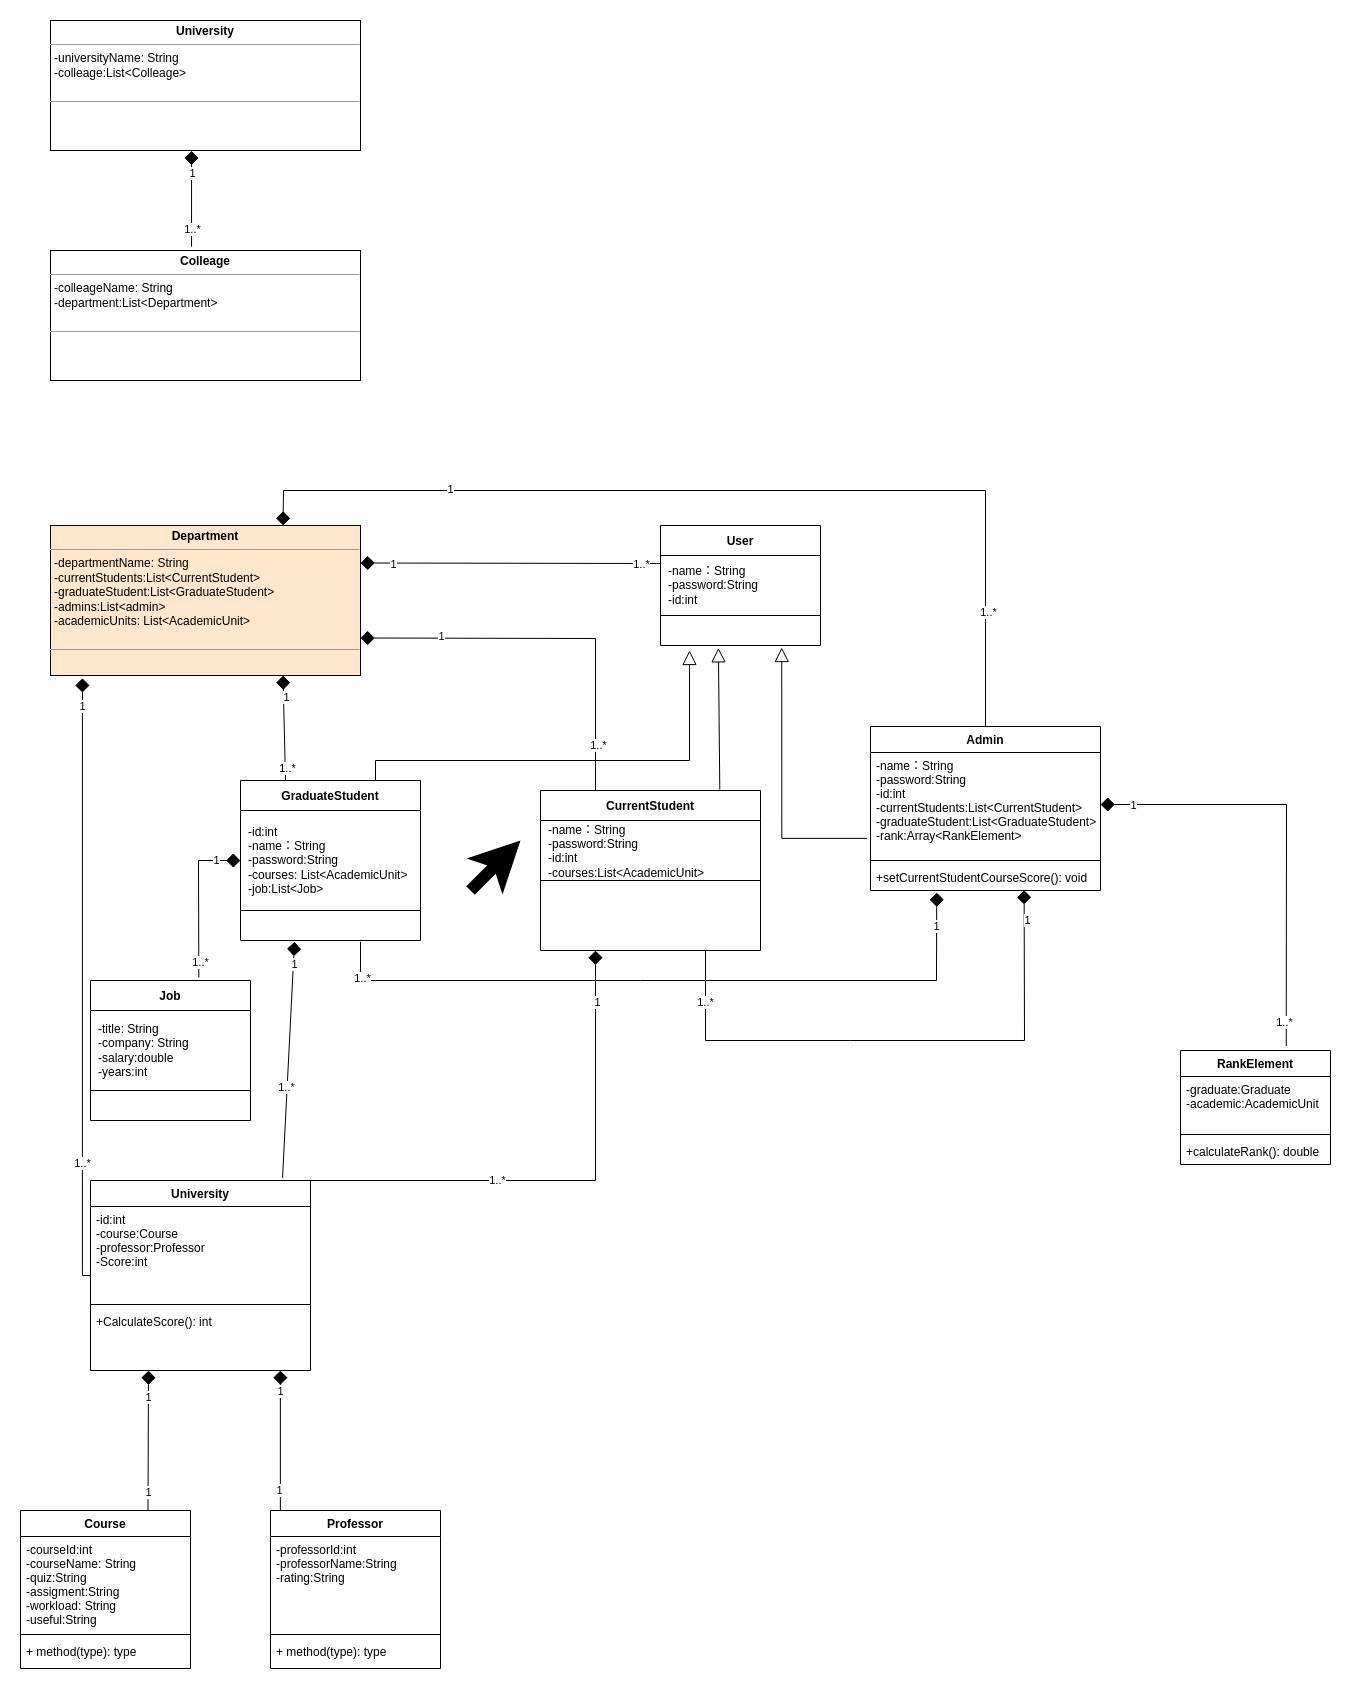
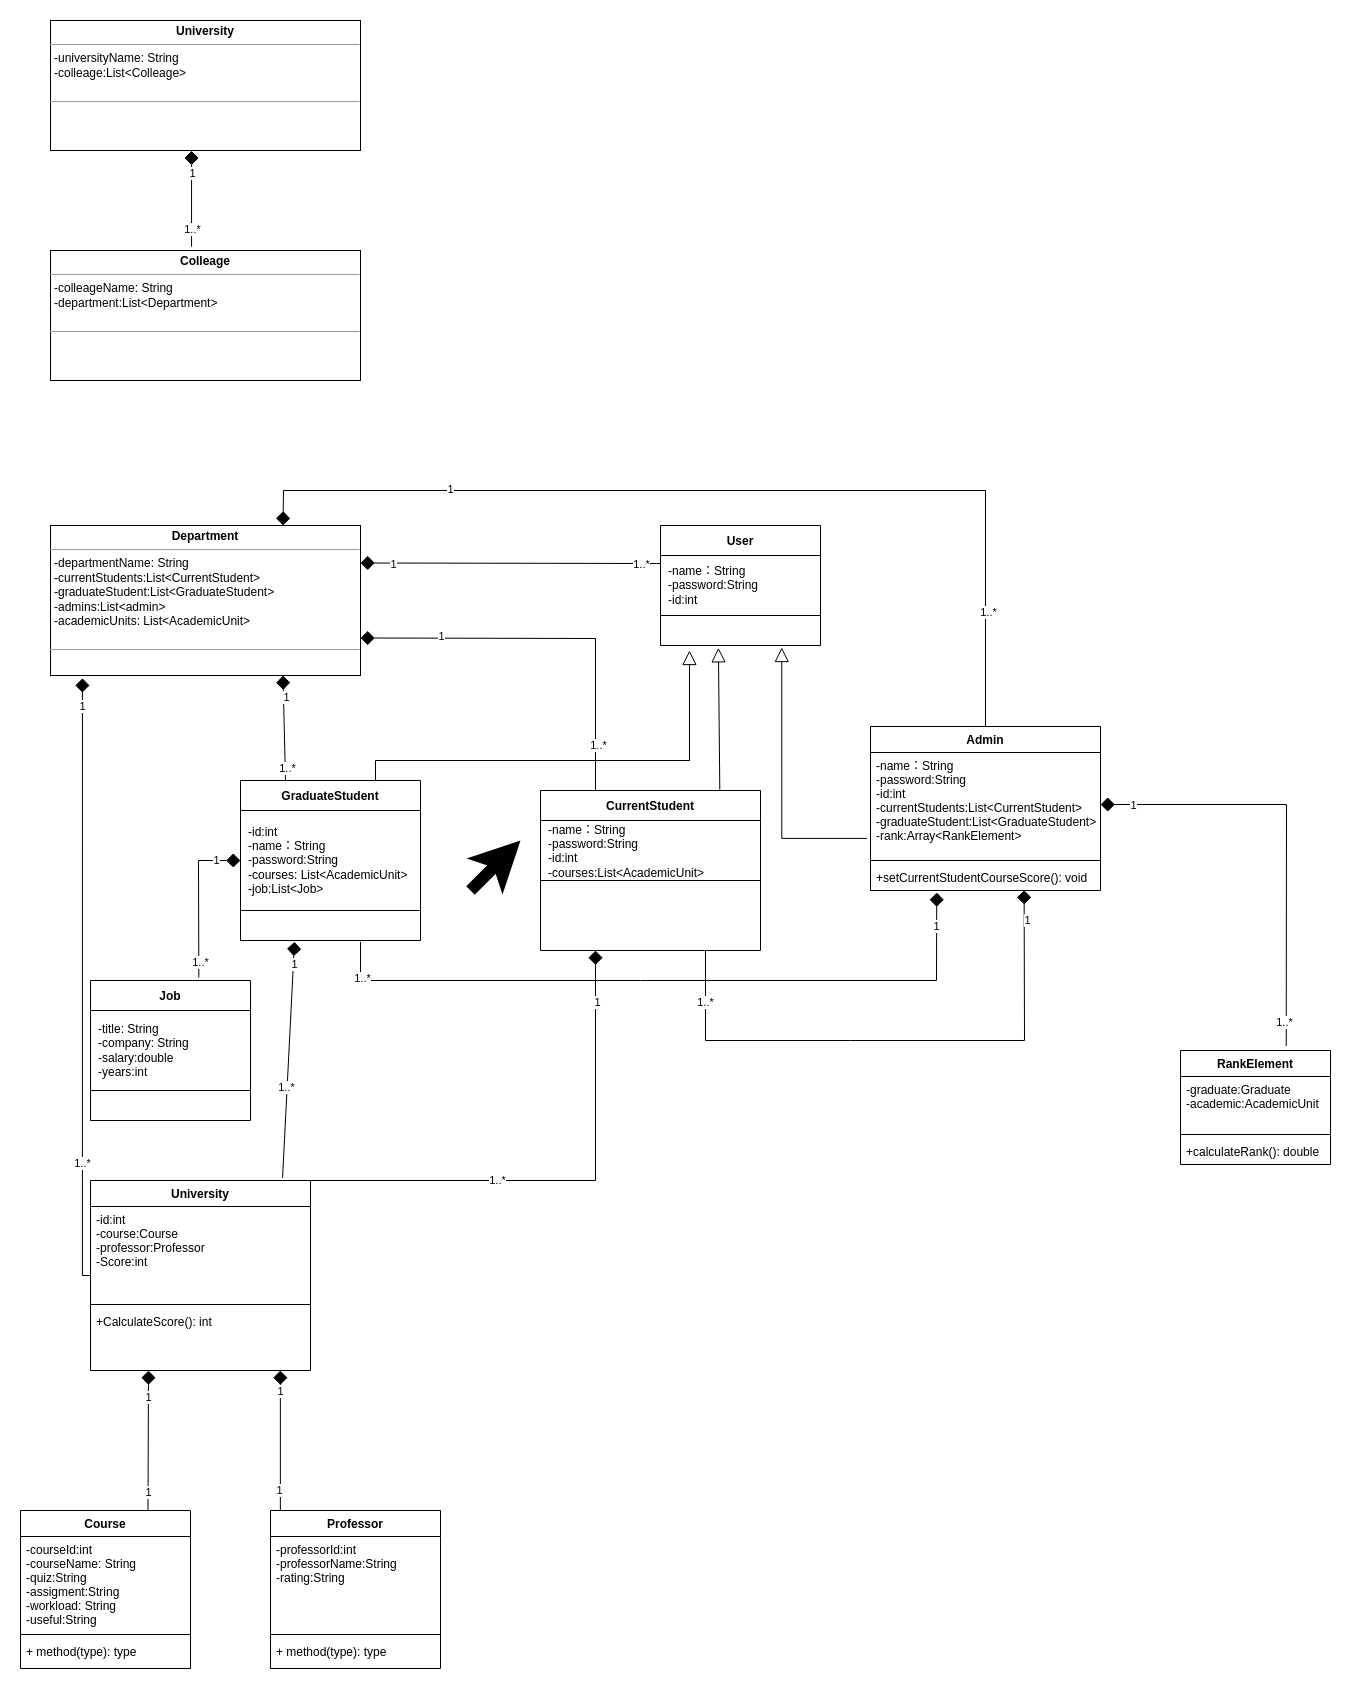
(206, 601) -> (206, 601)
